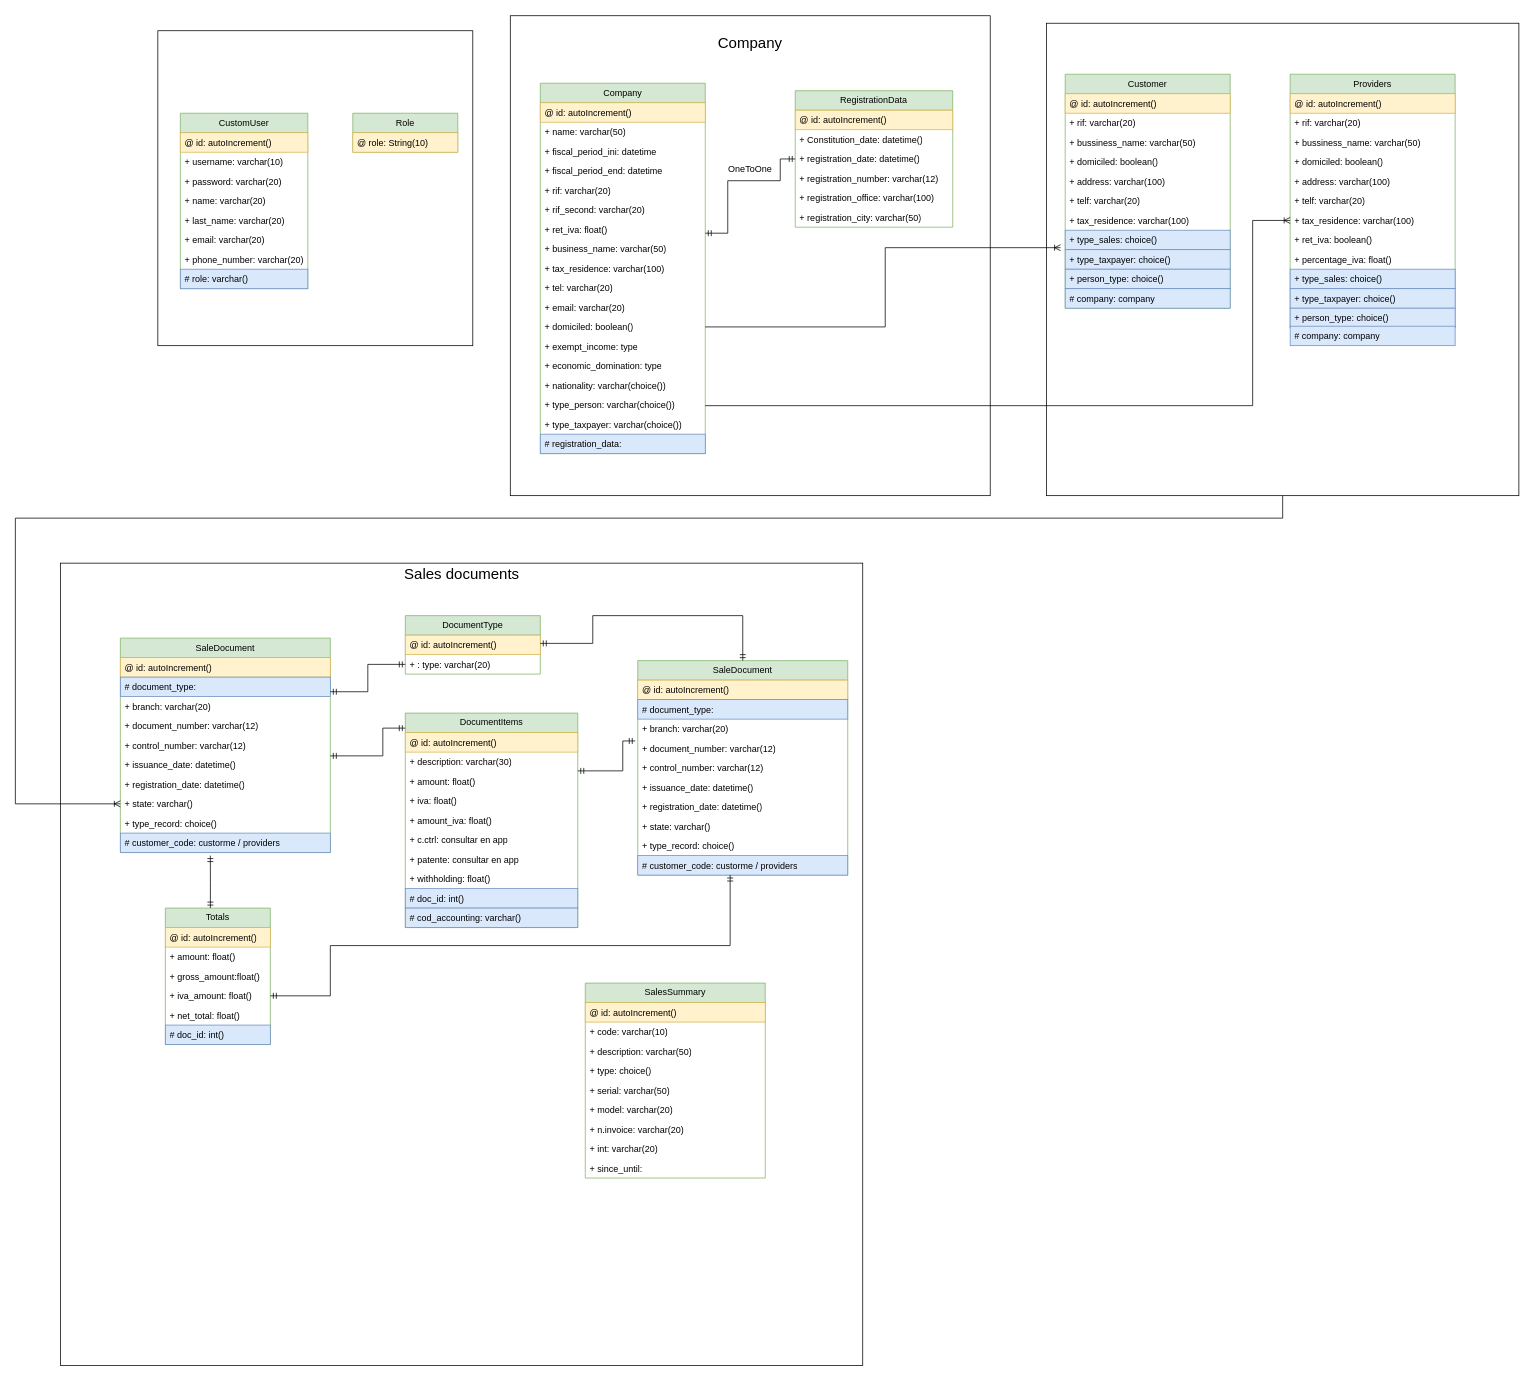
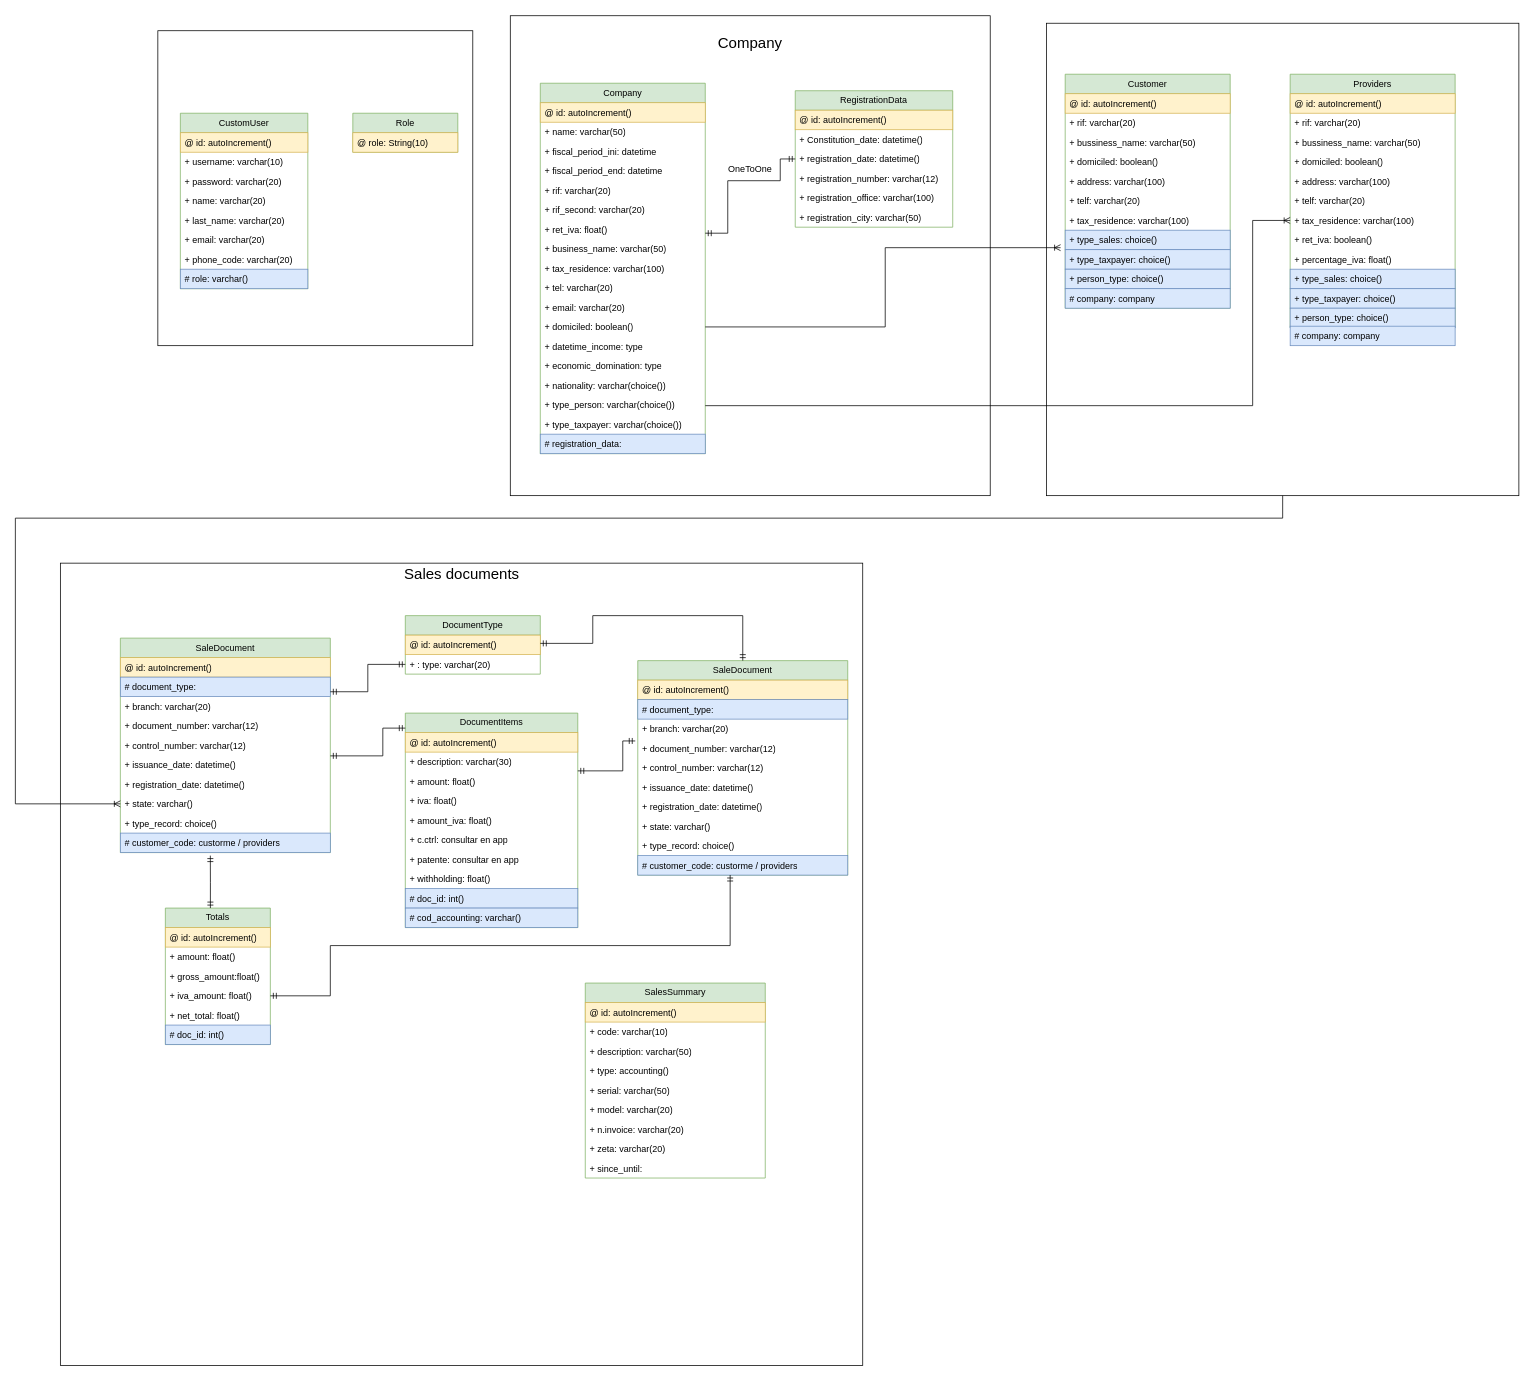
(249, 260) -> (244, 260)
(593, 347) -> (597, 347)
(626, 1072) -> (636, 1072)
(631, 1150) -> (634, 1150)
